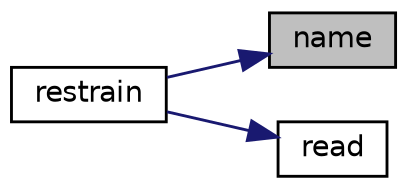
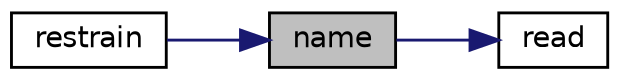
(208, 121) -> (433, 40)
